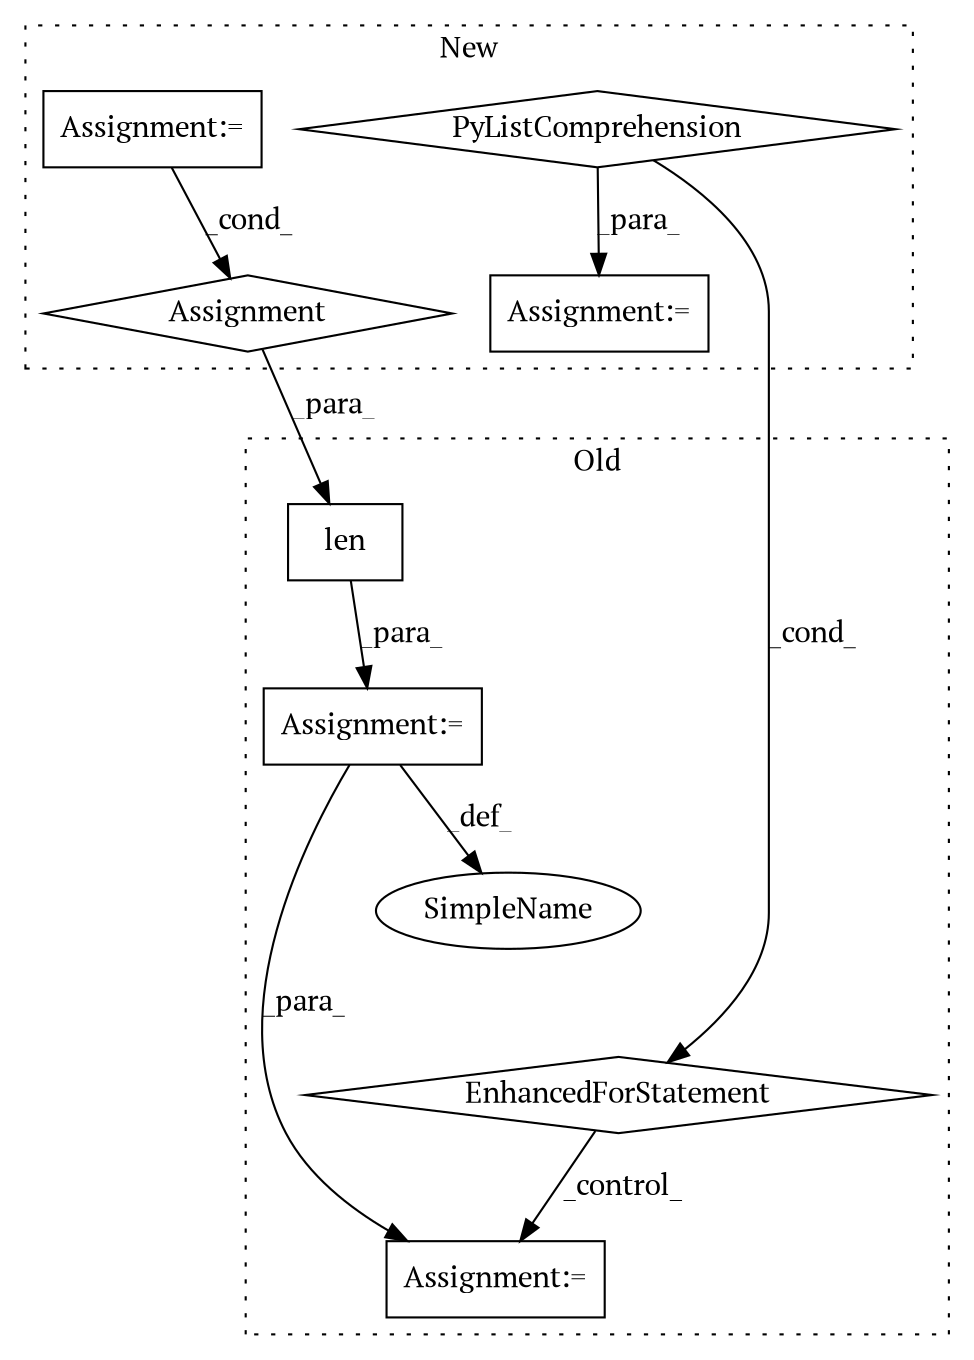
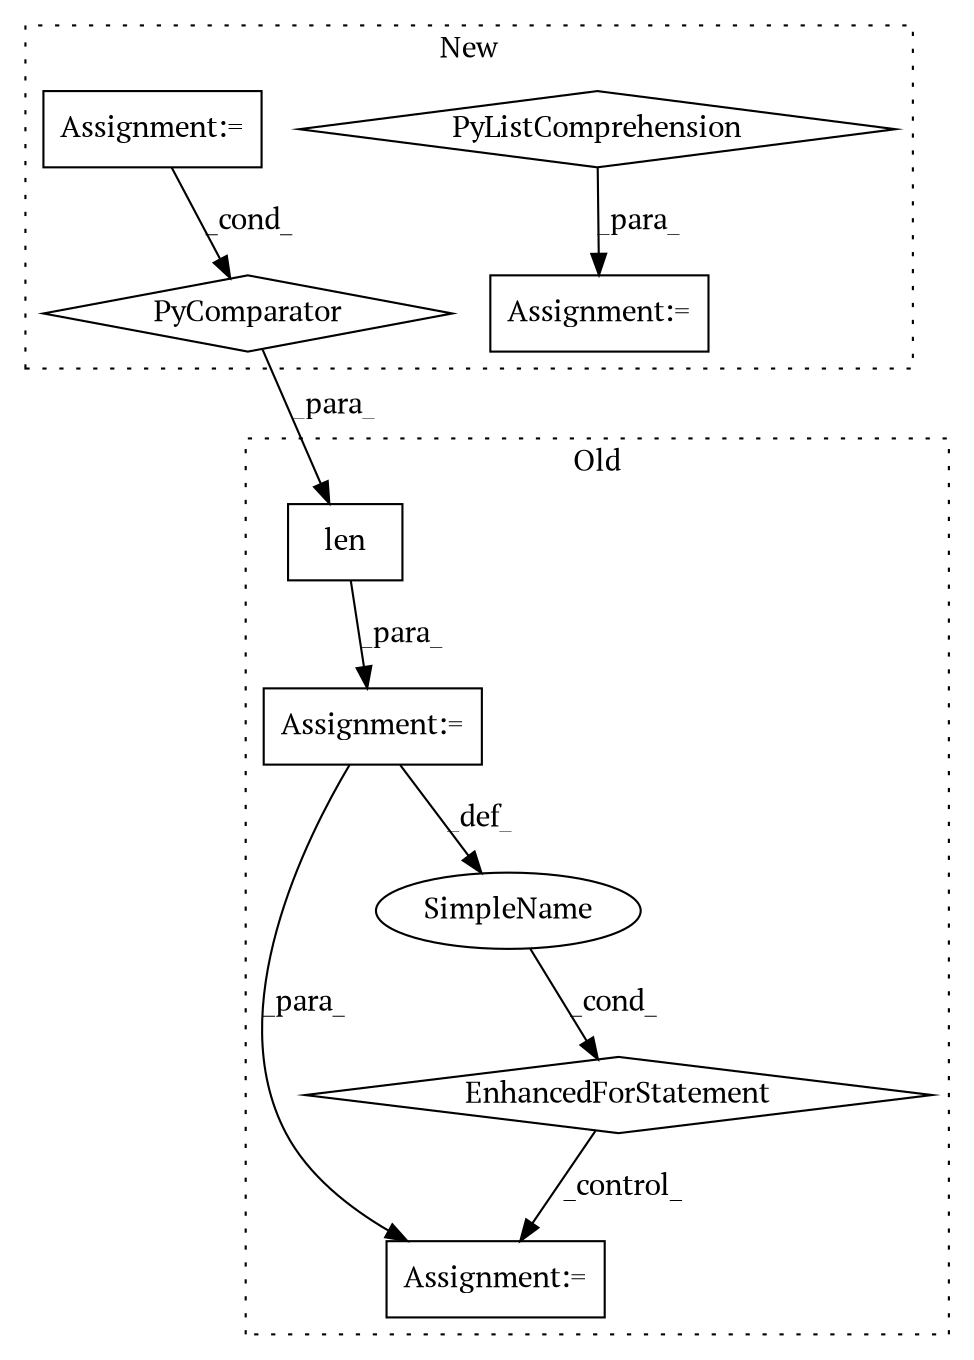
(248, 313) -> (248, 313)
(769, 596) -> (558, 995)
